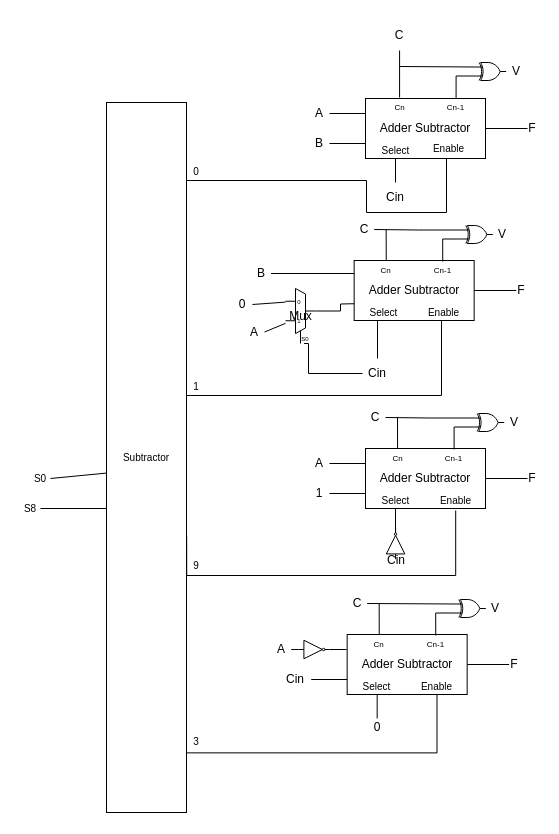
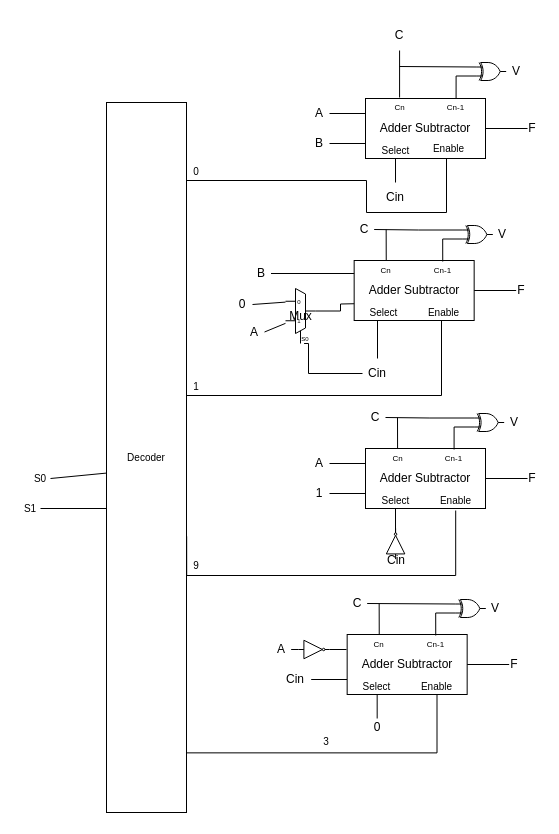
(147, 458) -> (147, 458)
(31, 509) -> (31, 509)
(197, 742) -> (327, 742)
